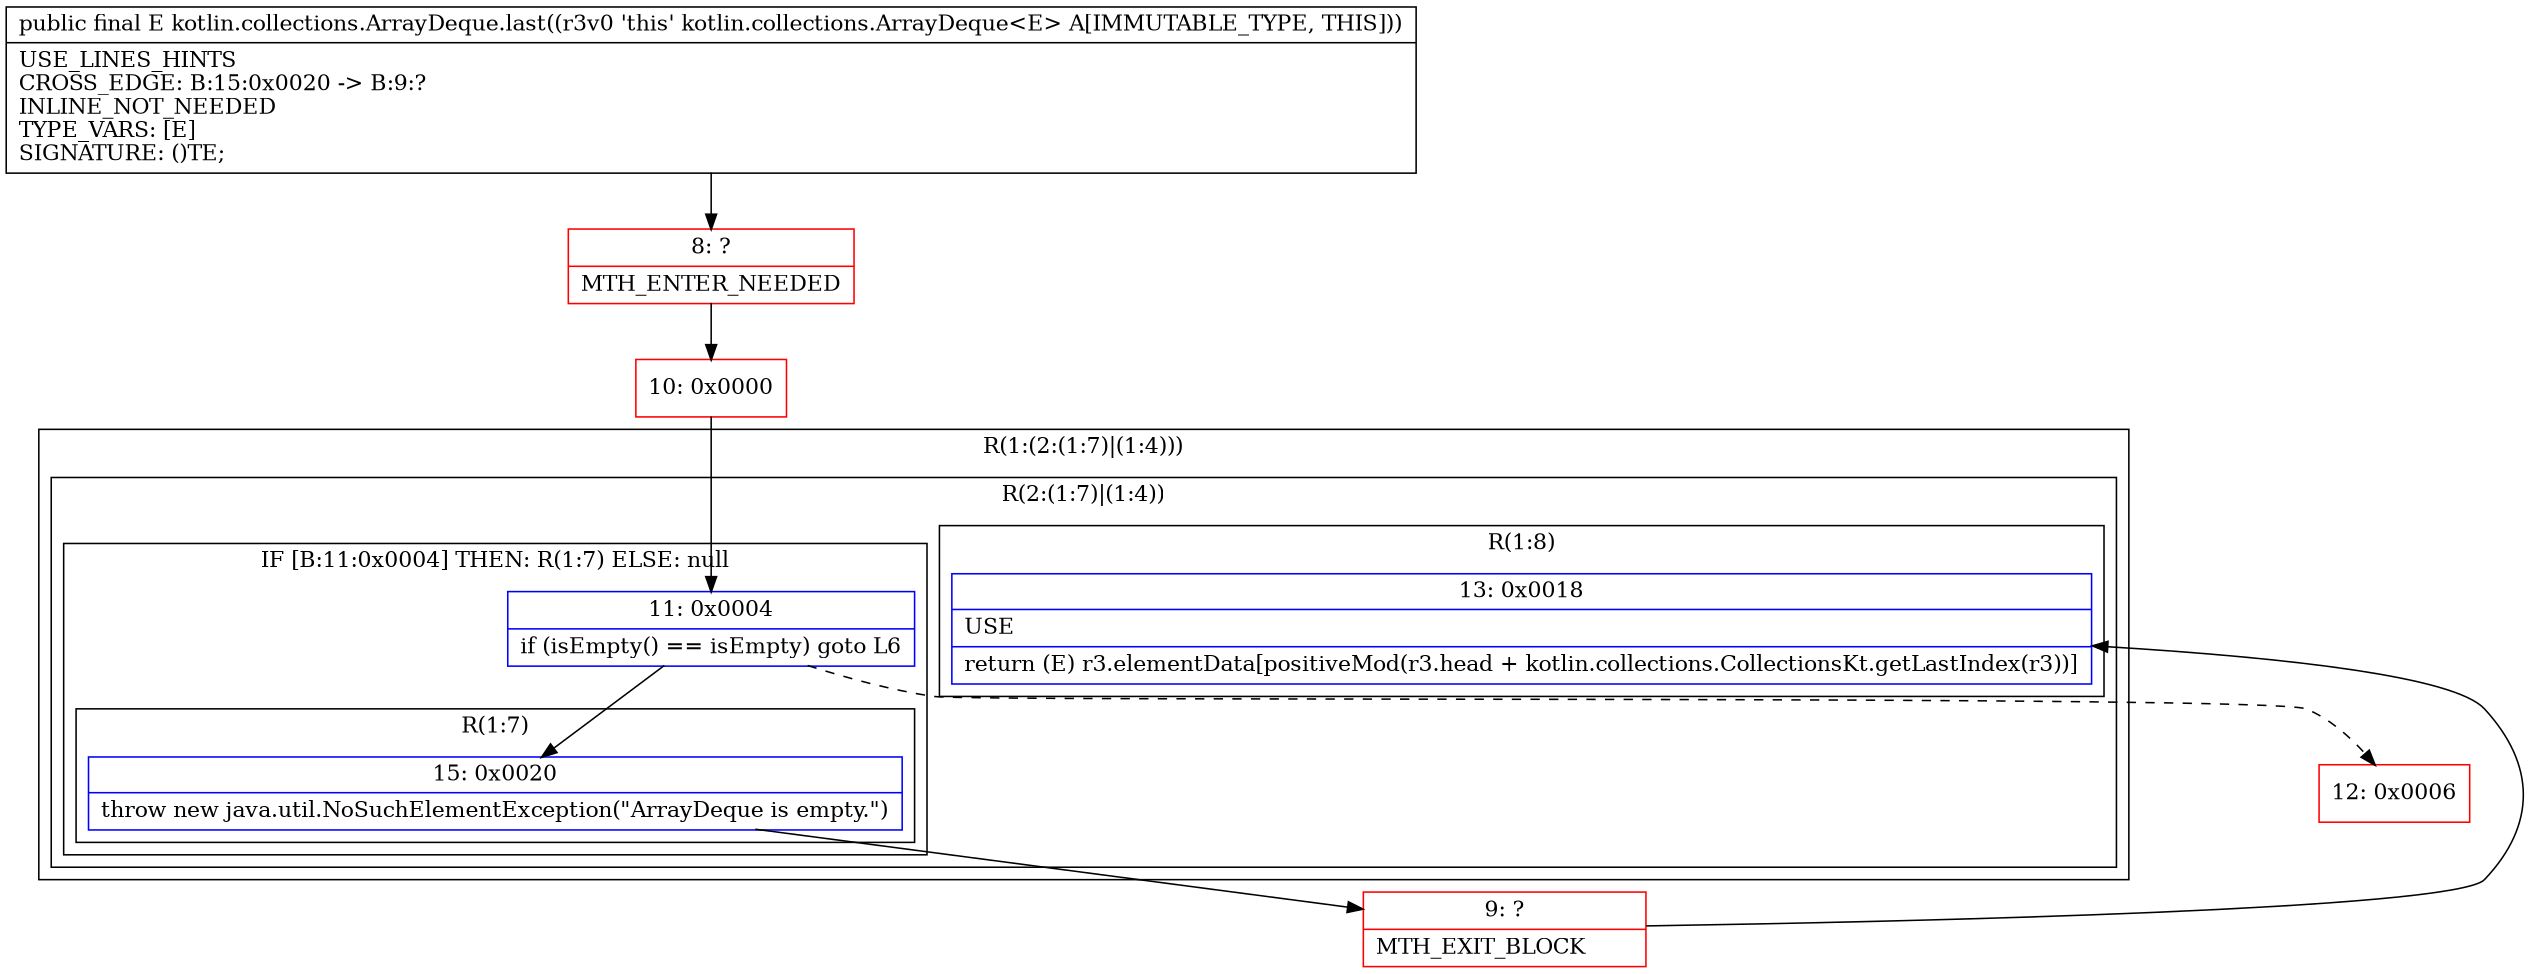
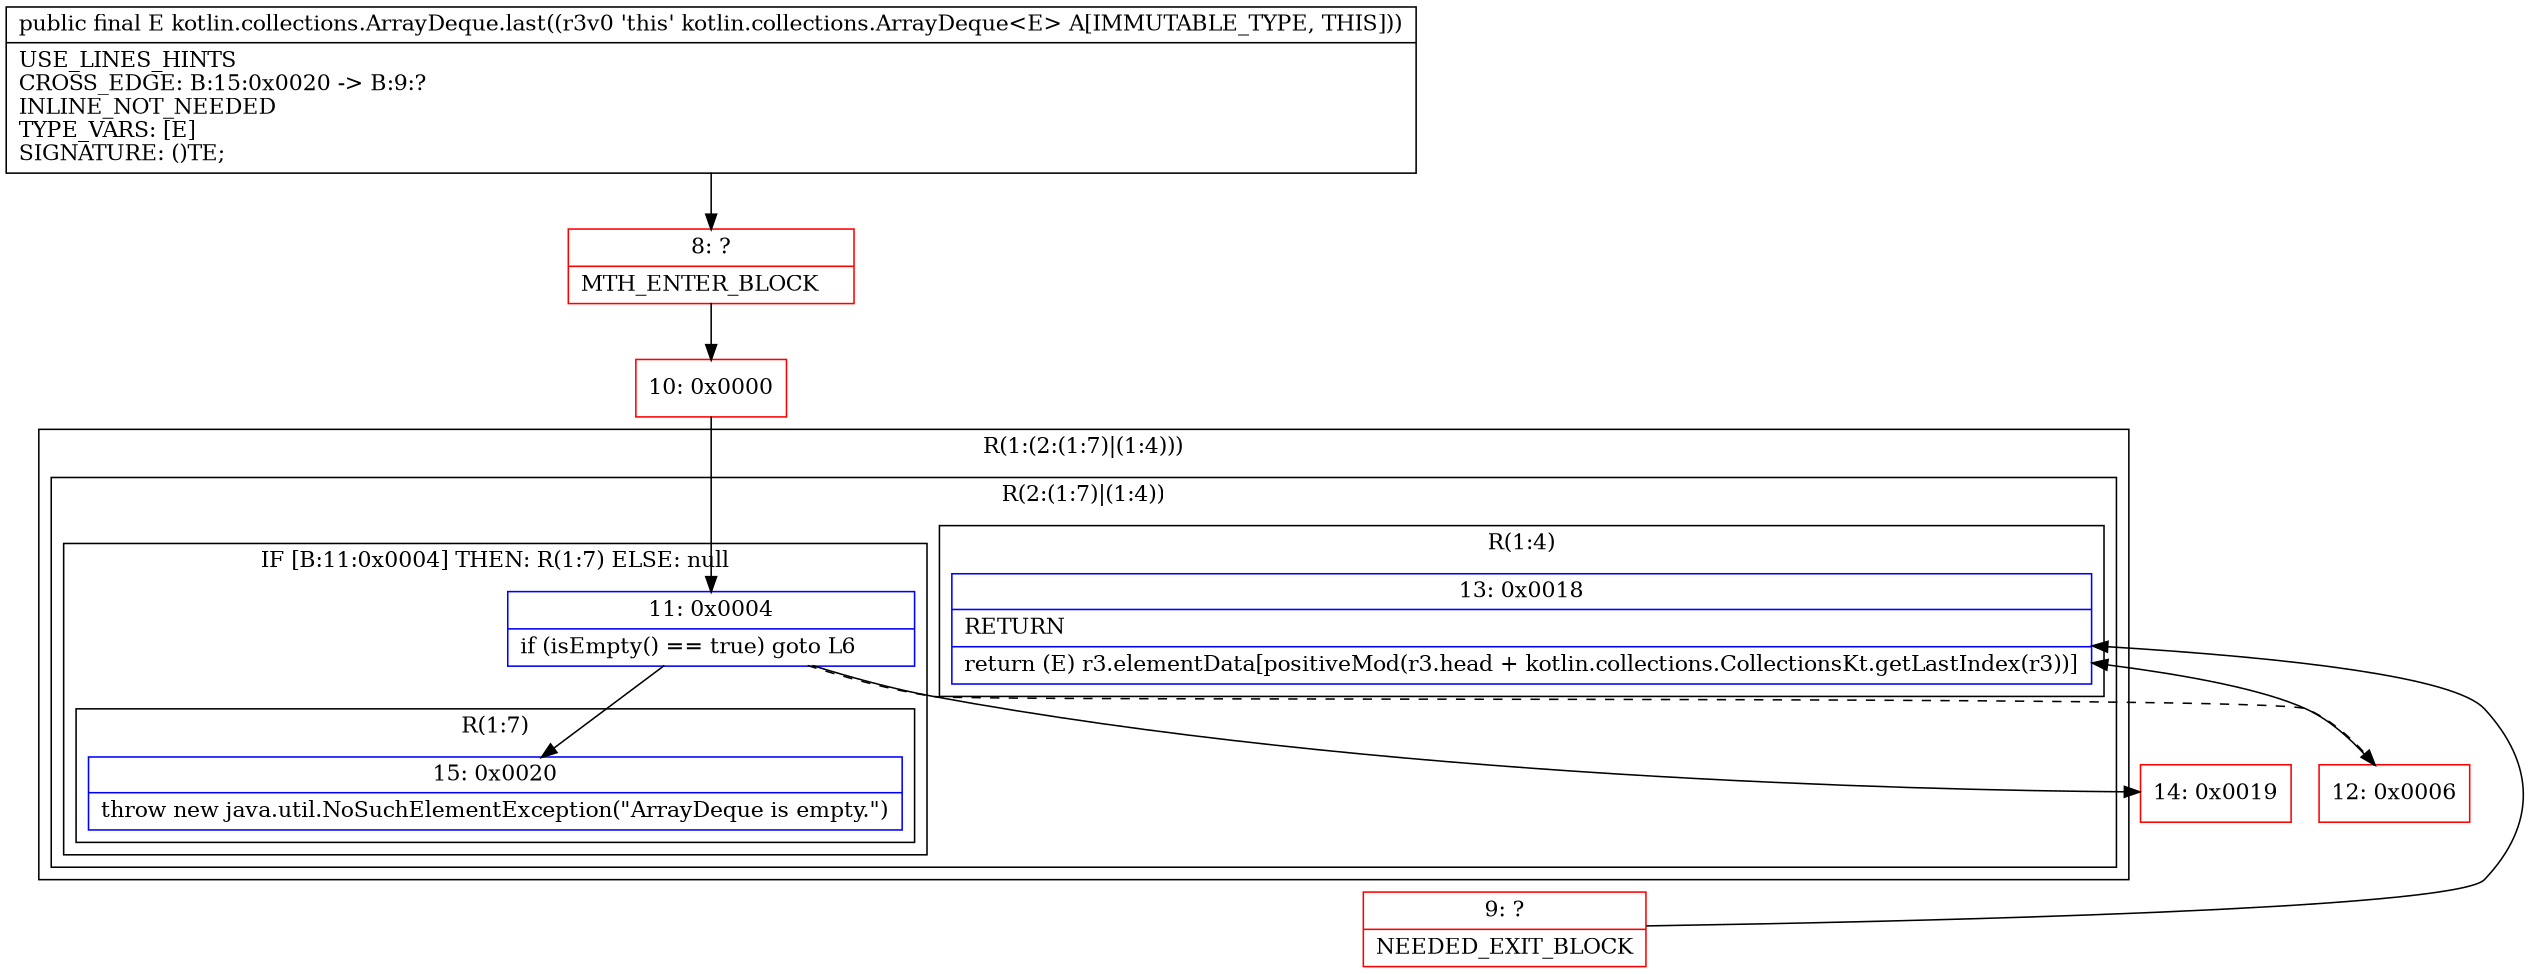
(711, 284) -> (700, 284)
(1522, 543) -> (1522, 543)
(990, 627) -> (1015, 627)
(711, 647) -> (689, 647)
none -> (2252, 691)
none -> (2216, 793)
(963, 856) -> none
(1481, 947) -> (1505, 947)
